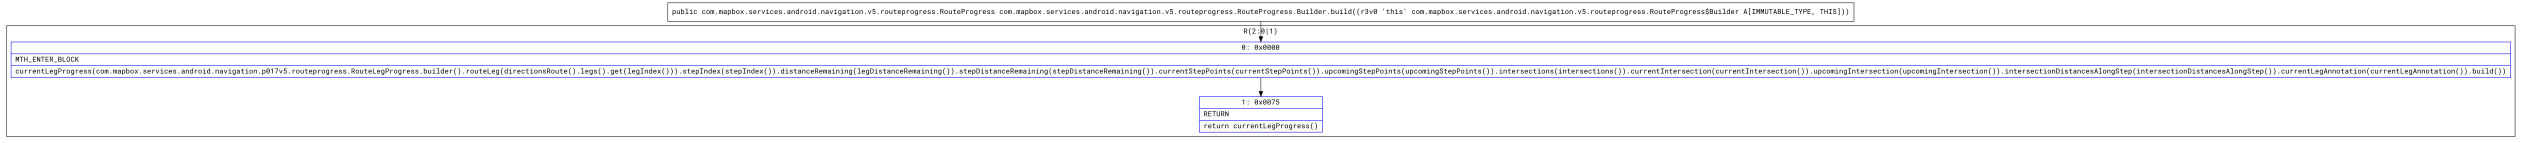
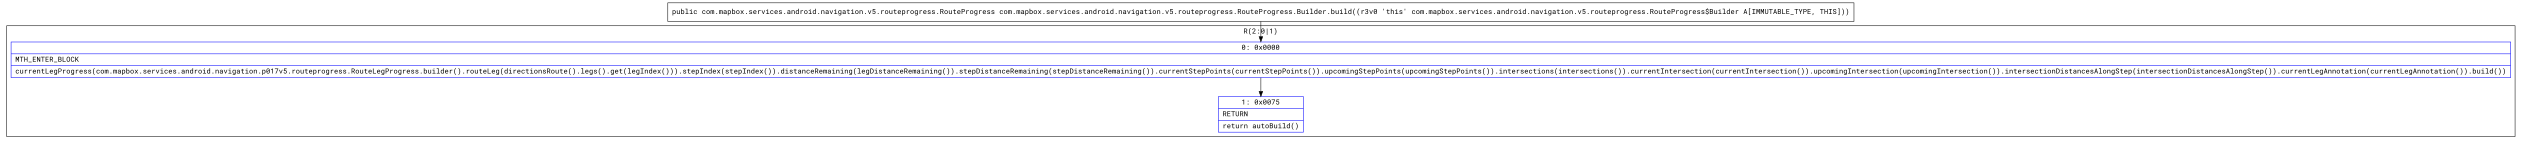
(1261, 126) -> (1261, 126)
